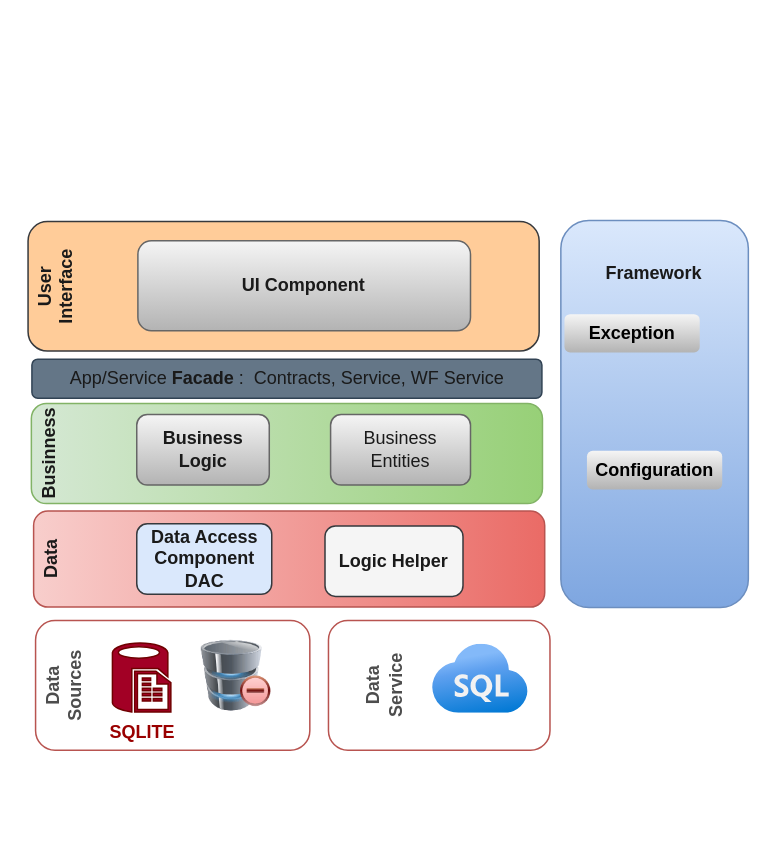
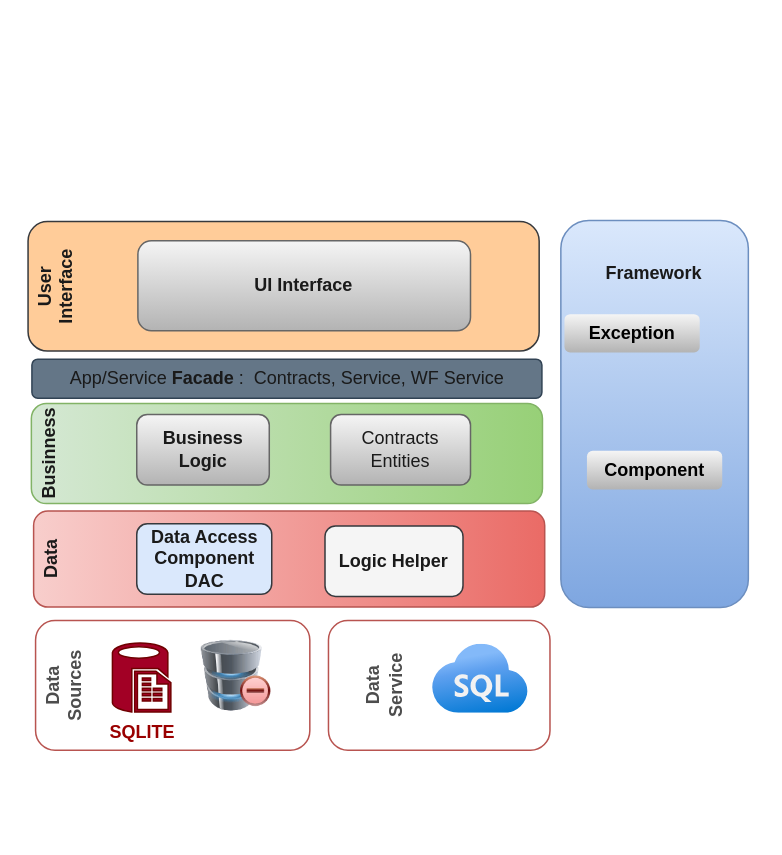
(304, 286) -> (304, 286)
(401, 449) -> (401, 449)
(655, 470) -> (655, 470)
